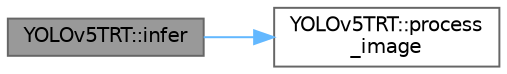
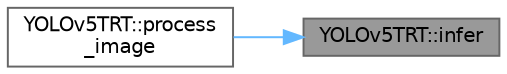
(229, 37) -> (259, 37)
